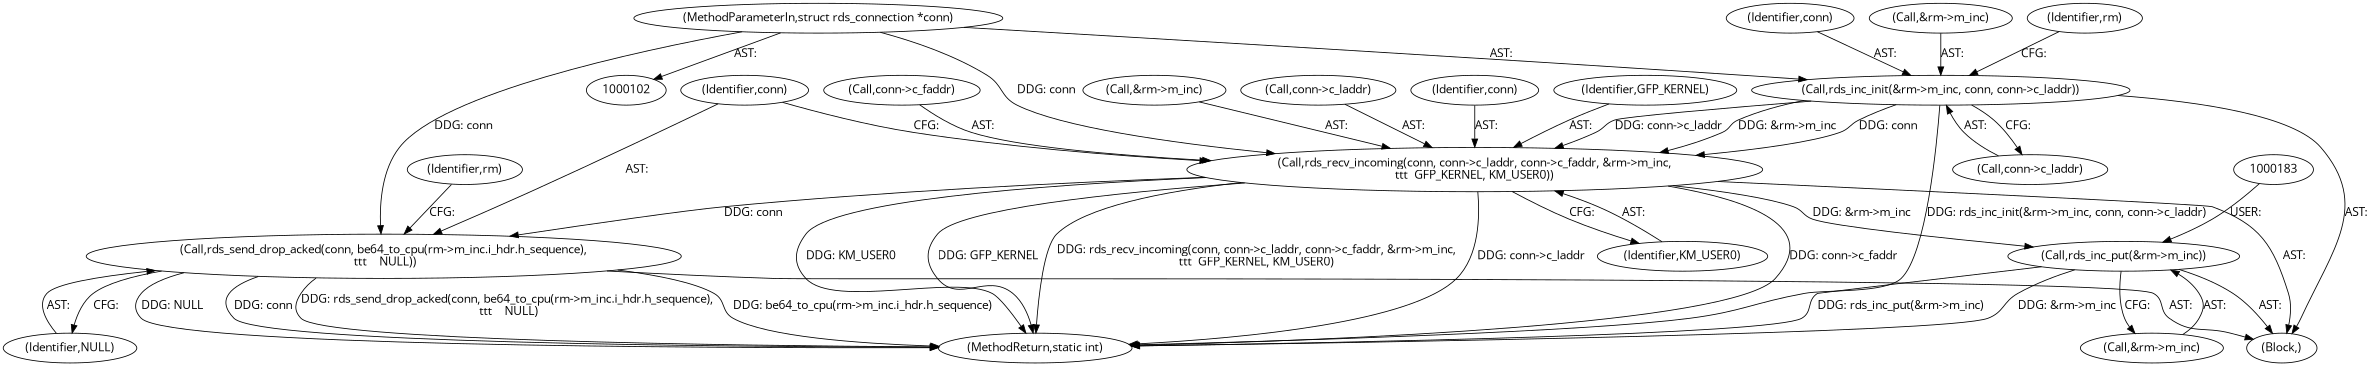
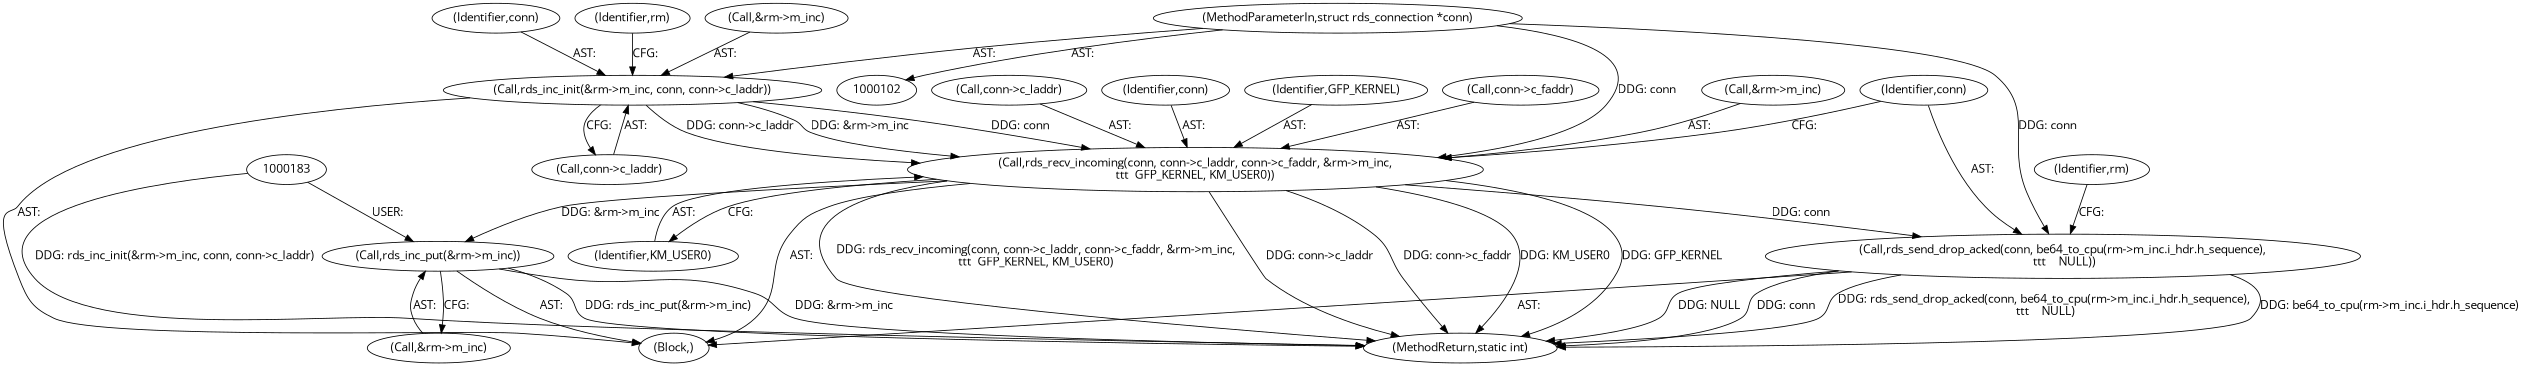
(1612, 325) -> (512, 324)
(70, 348) -> none
